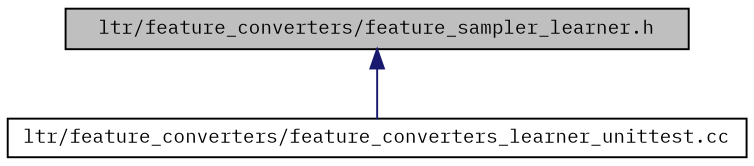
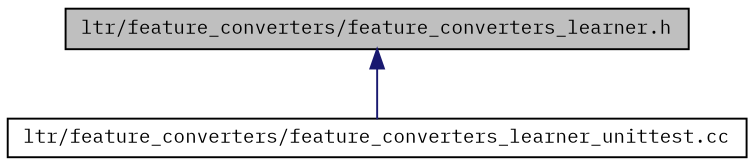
(377, 29) -> (377, 29)
